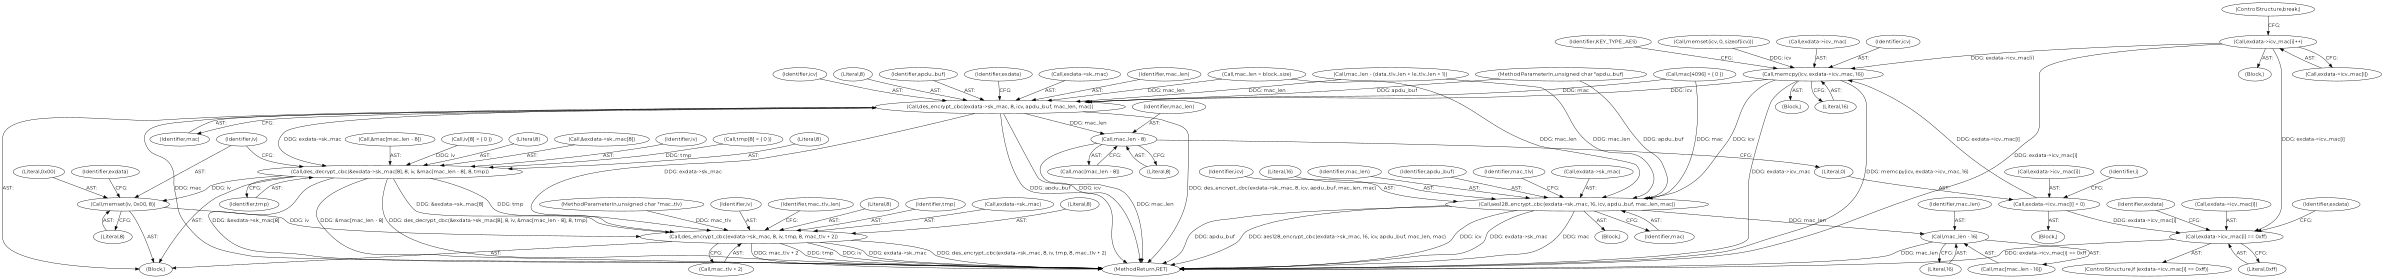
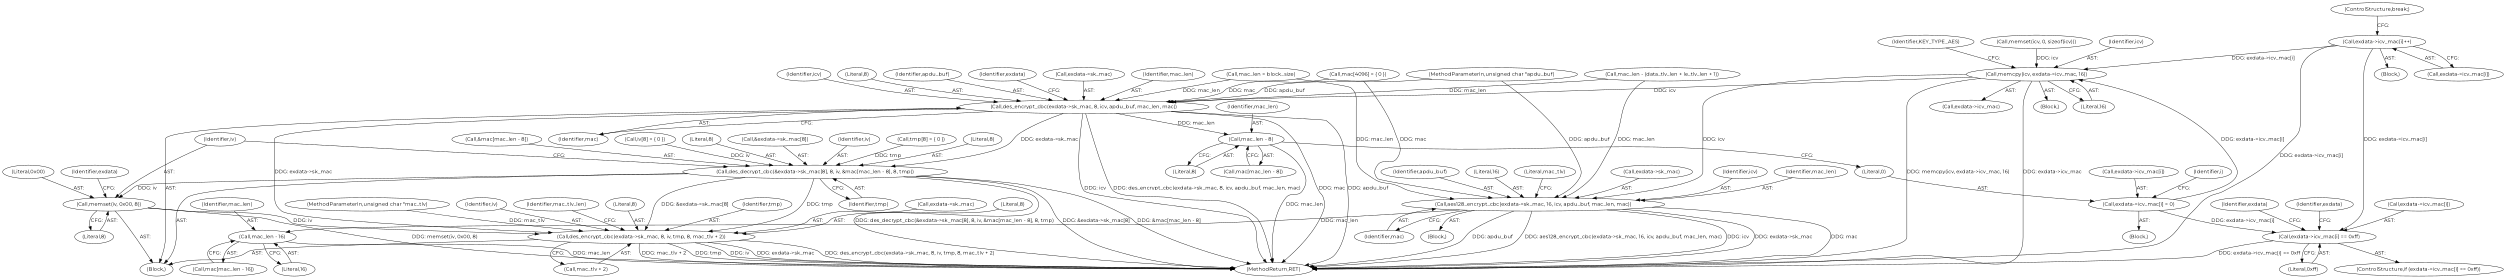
(1816, 56) -> (2003, 89)
(1509, 172) -> (1545, 172)
(1991, 253) -> (216, 253)
none -> (525, 254)
